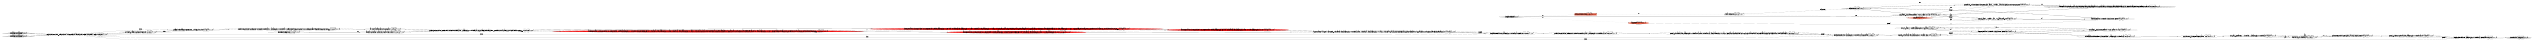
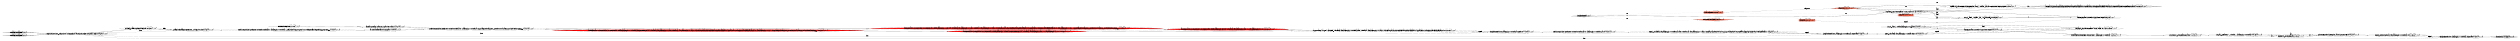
(1856, 9) -> (1846, 8)
(1586, 14) -> (1714, 20)
(1660, 14) -> (1648, 14)
(1734, 14) -> (1714, 12)
(1920, 18) -> (1906, 15)
(1638, 23) -> (1807, 20)
